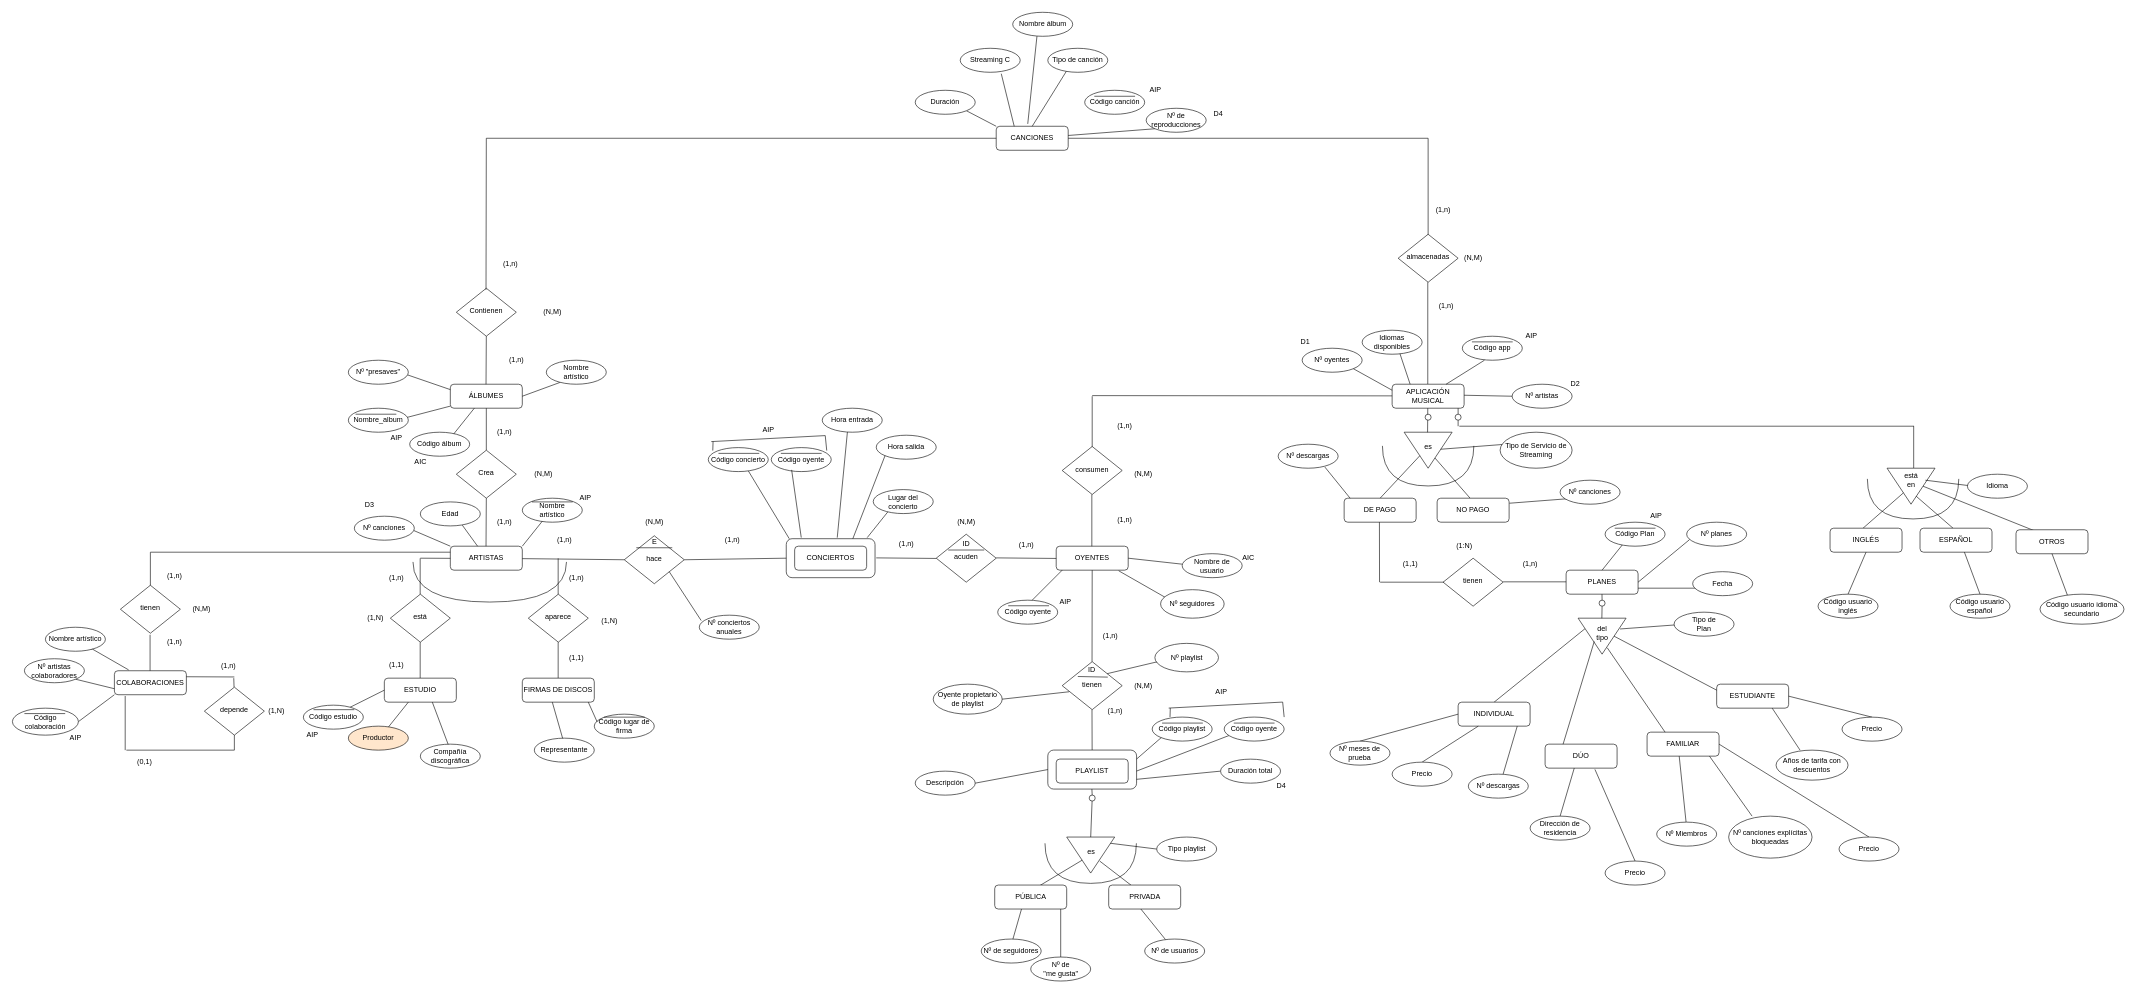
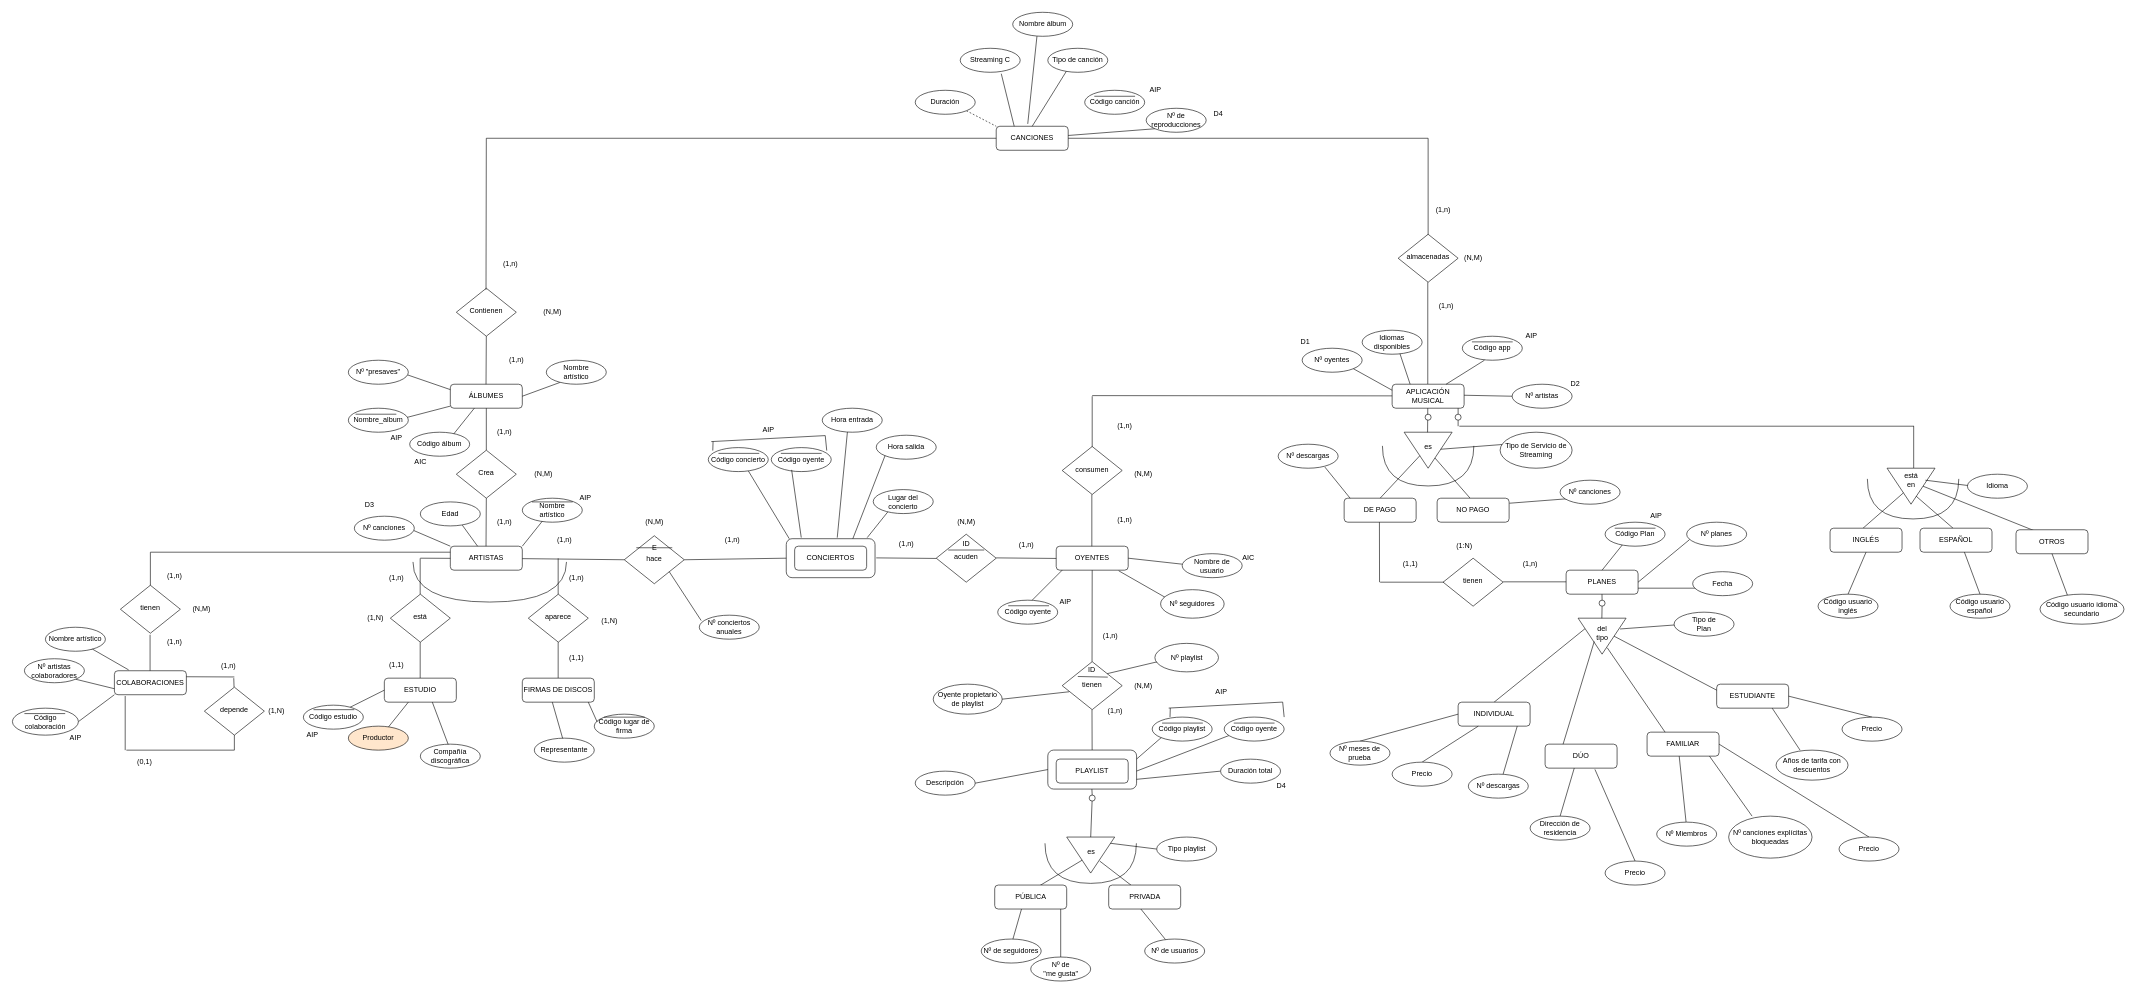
(981, 118) -> (981, 118)
(654, 542) -> (654, 548)
